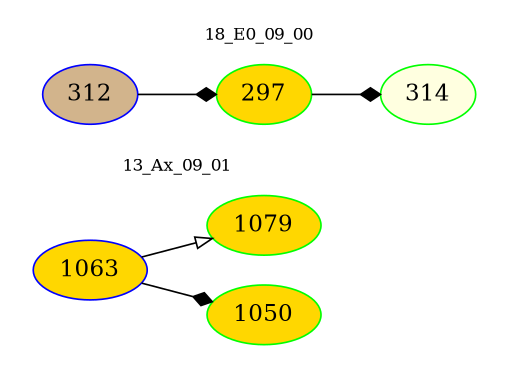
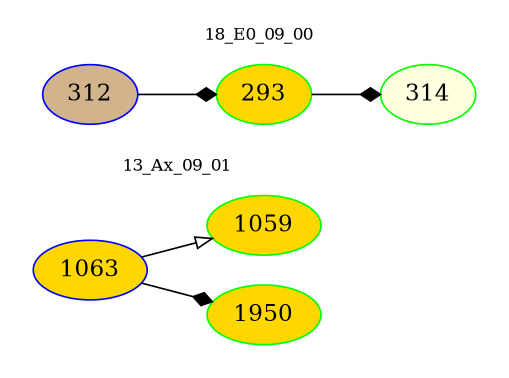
(264, 94) -> (264, 94)
(264, 225) -> (264, 225)
(264, 315) -> (264, 315)
